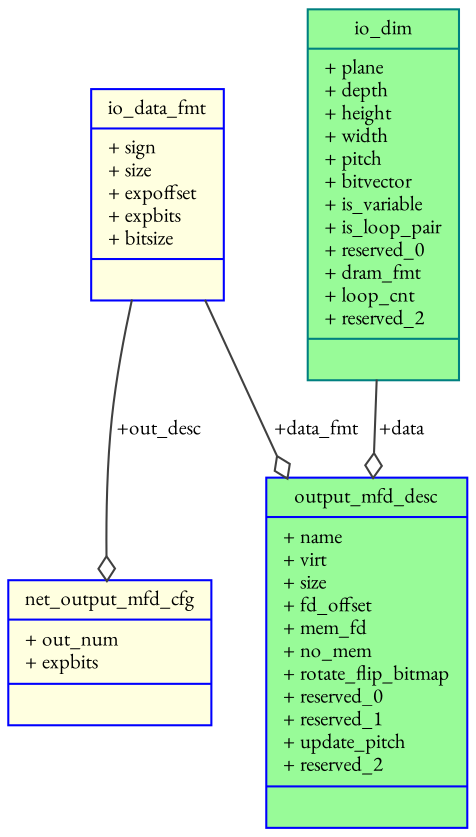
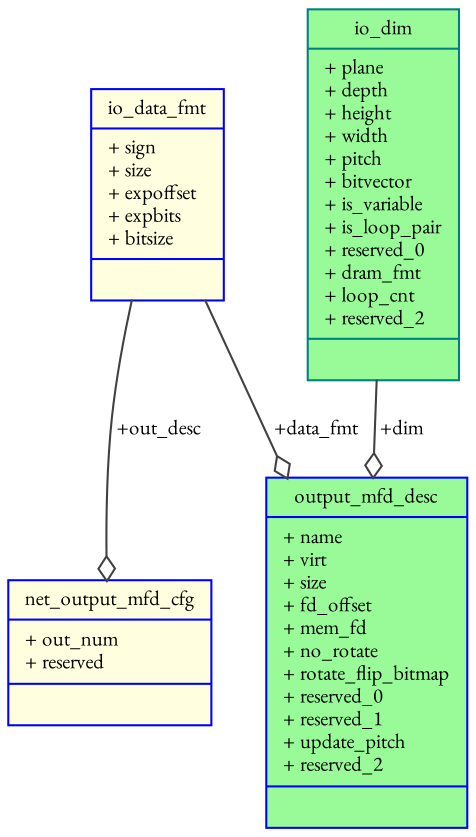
(400, 429) -> (400, 429)
(327, 651) -> (331, 651)
(62, 662) -> (65, 662)
